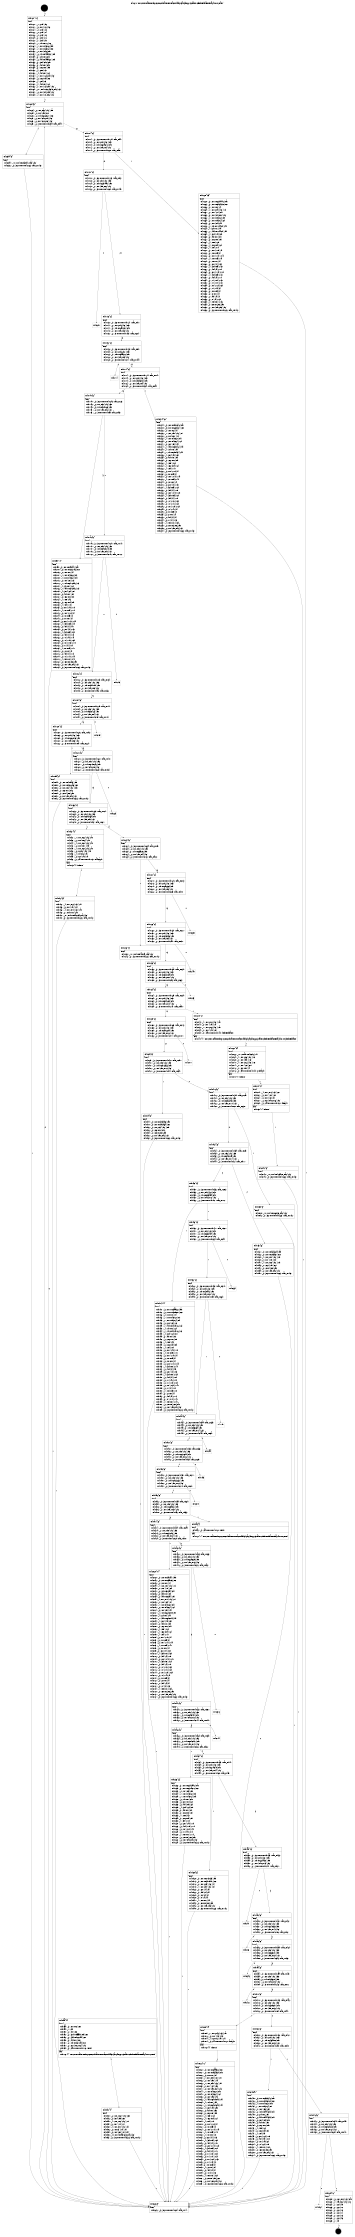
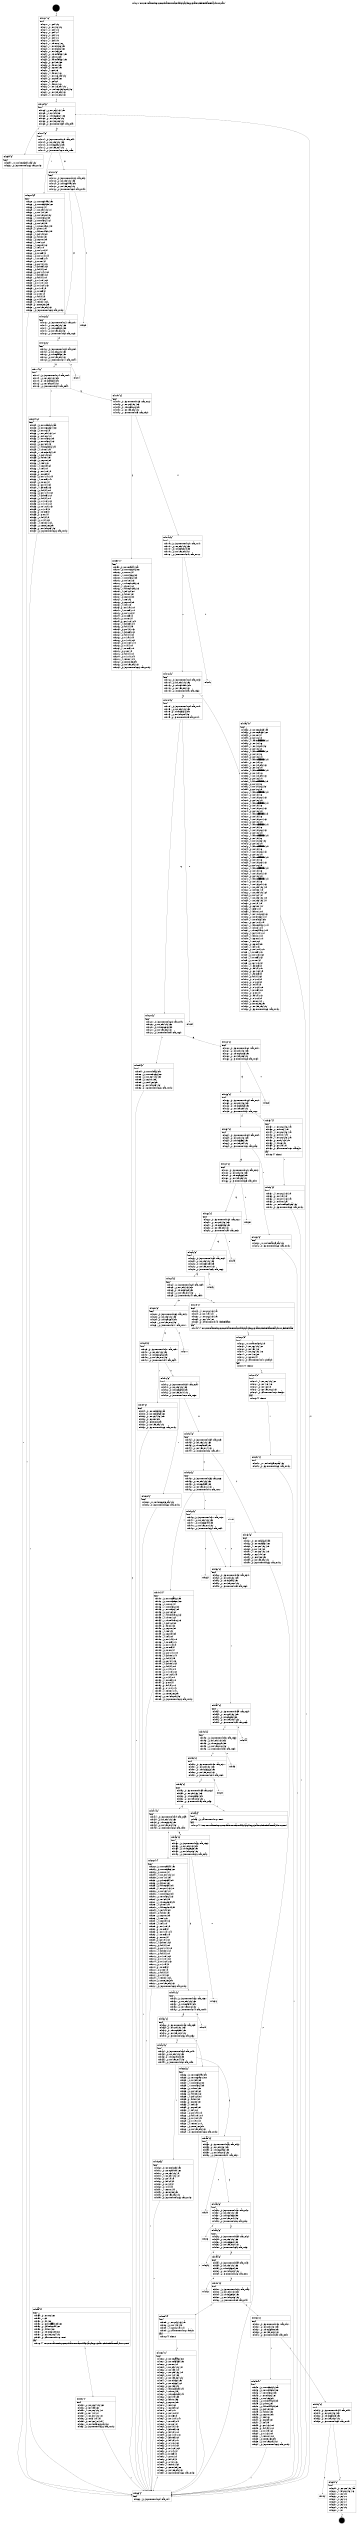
none -> (260, 867)
(214, 1361) -> (231, 1544)
